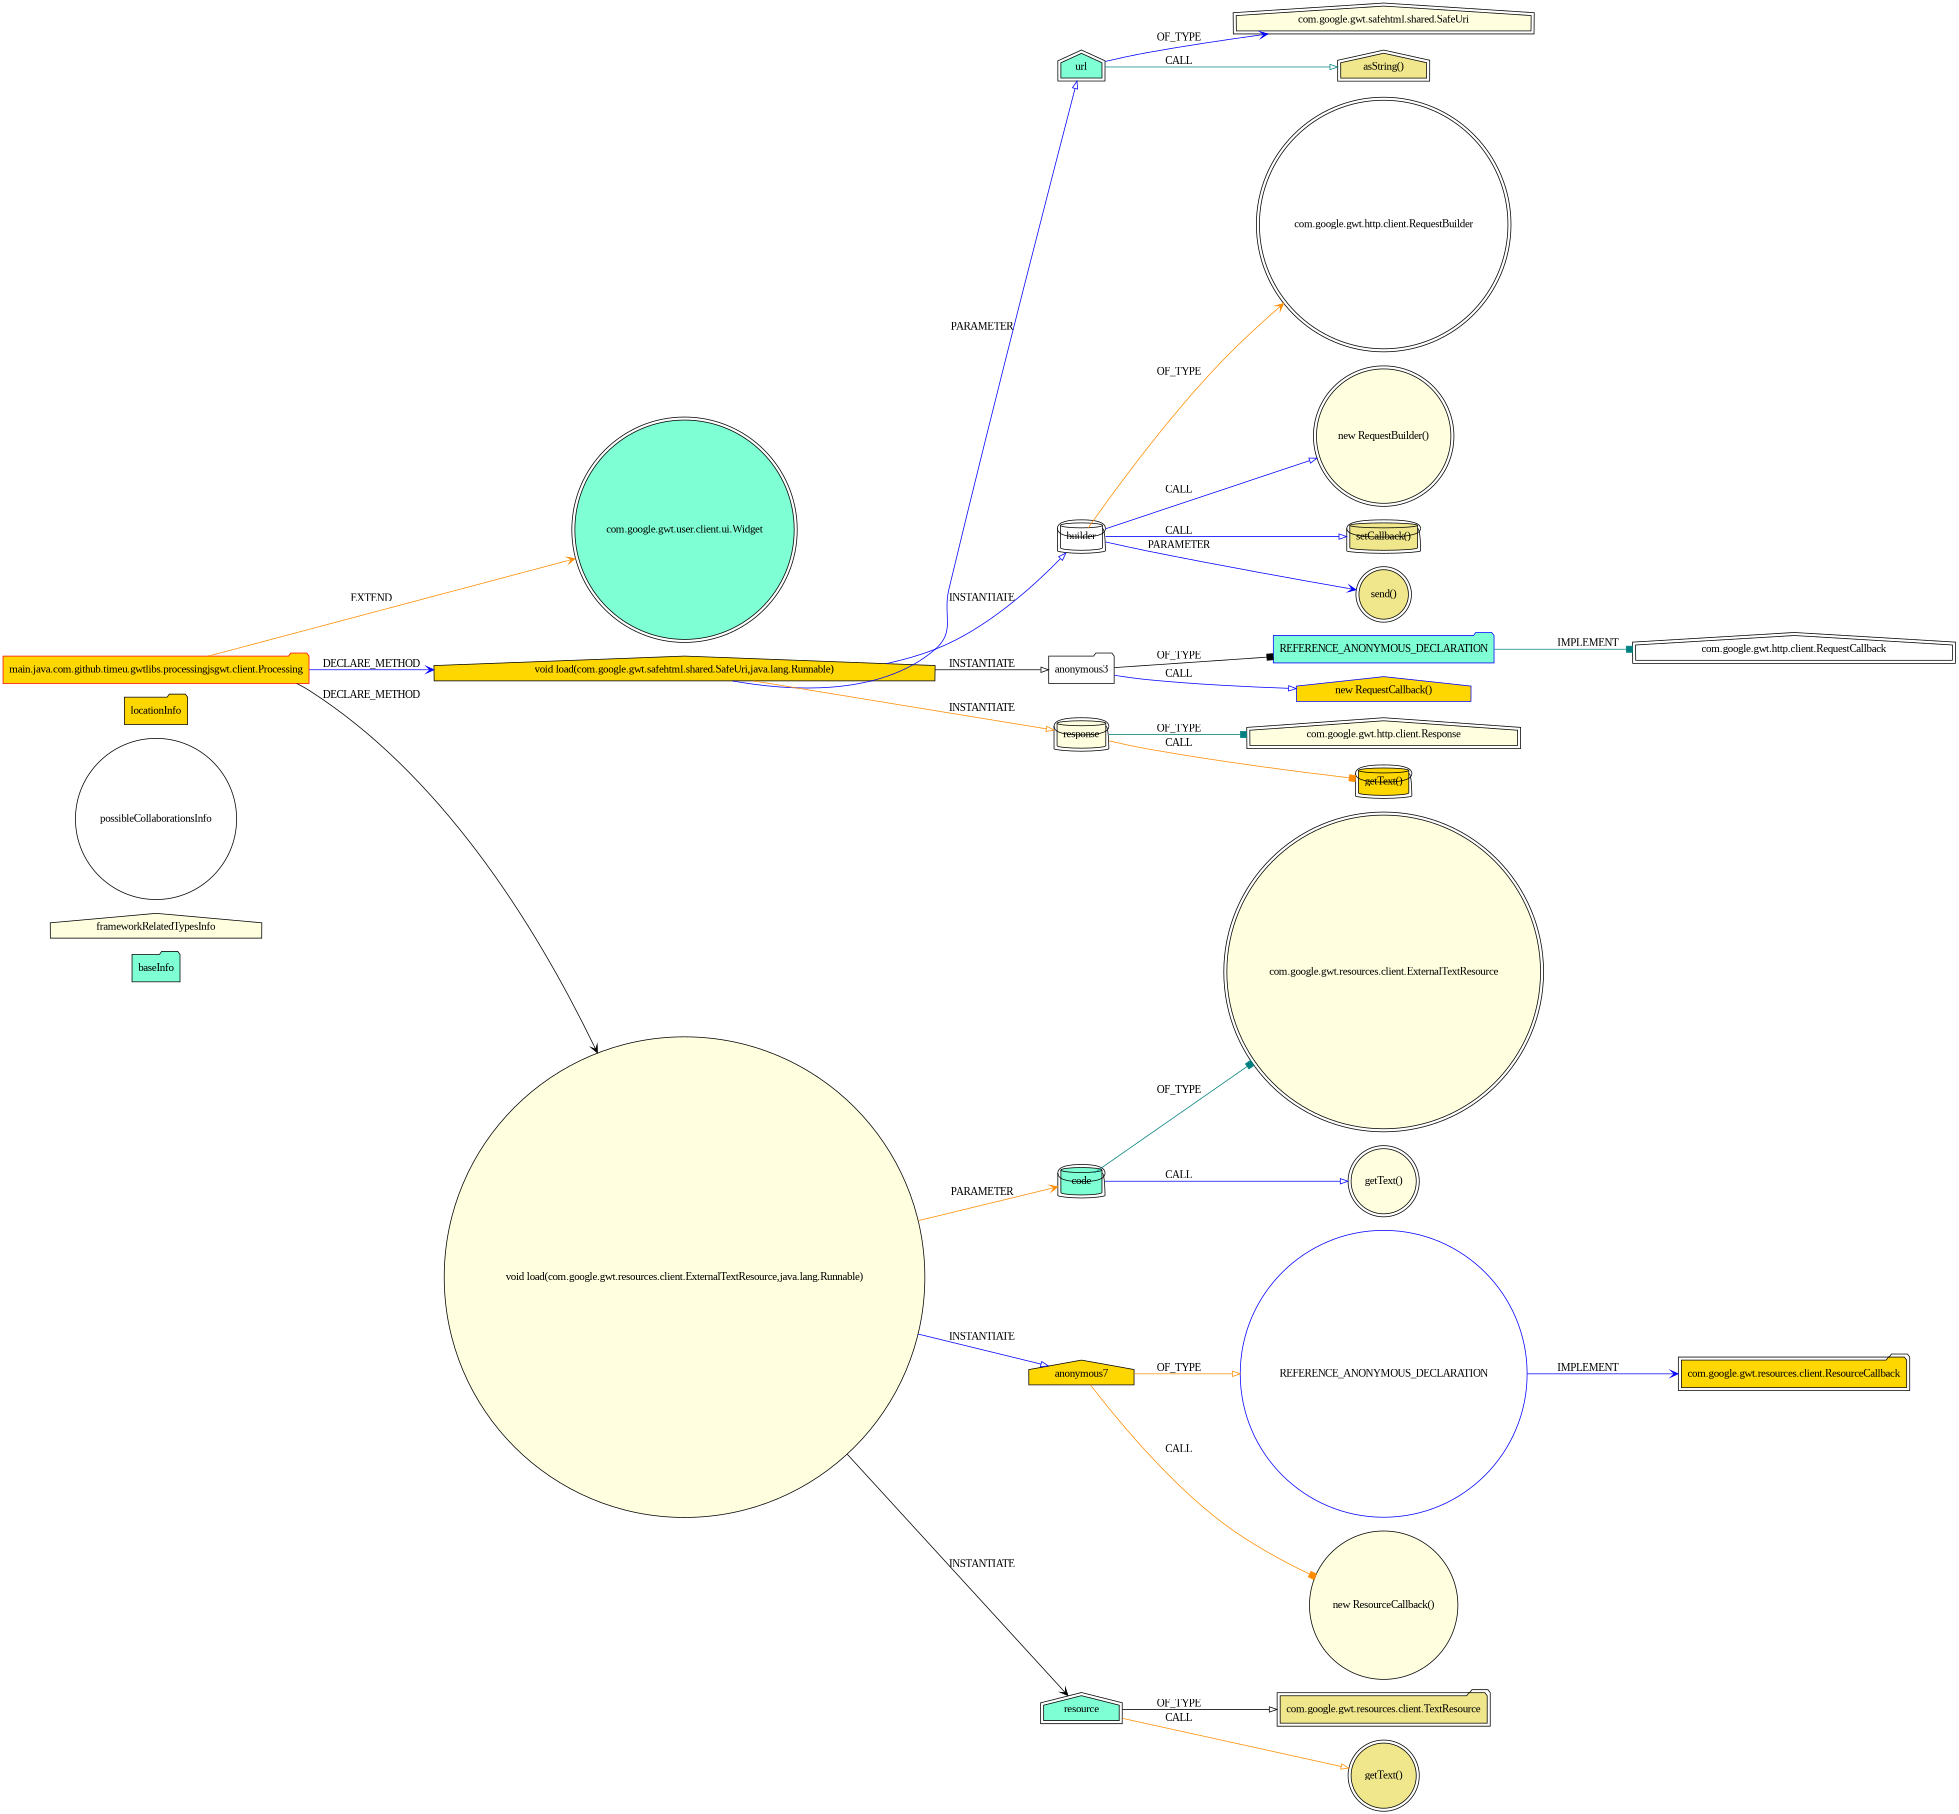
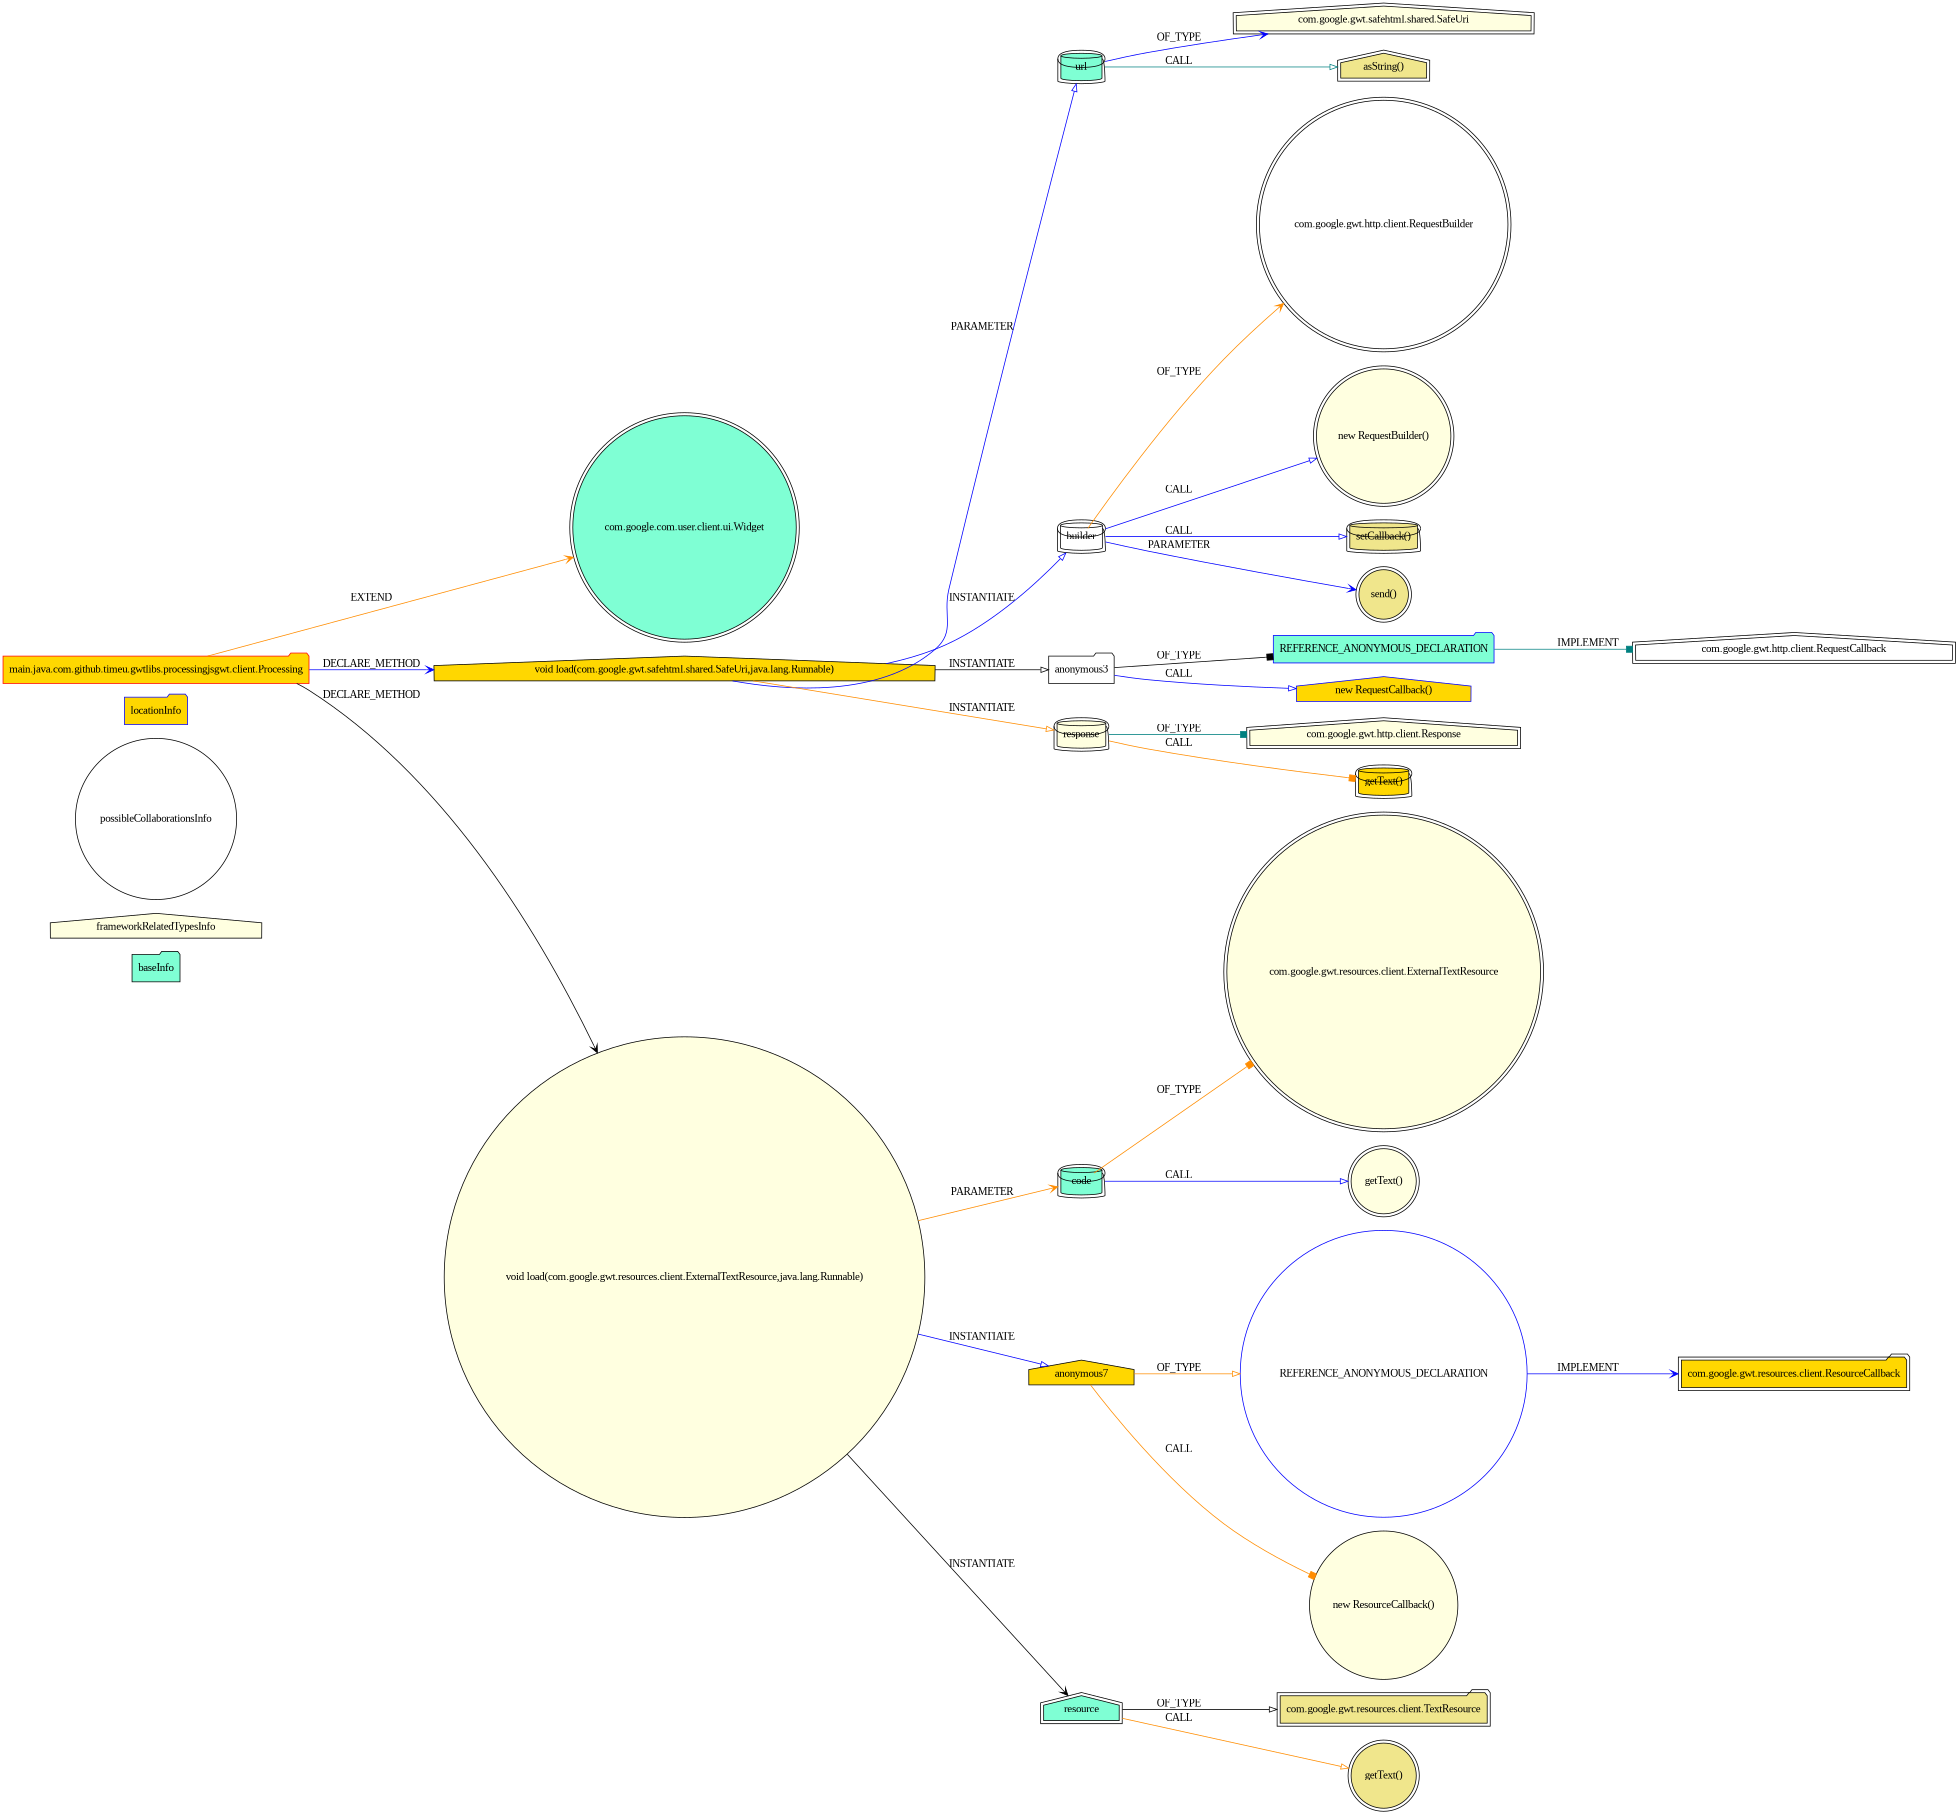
(1081, 67) -> (1081, 67)
(685, 530) -> (685, 527)
(156, 711) -> (156, 711)
(1170, 1120) -> (1170, 1120)
